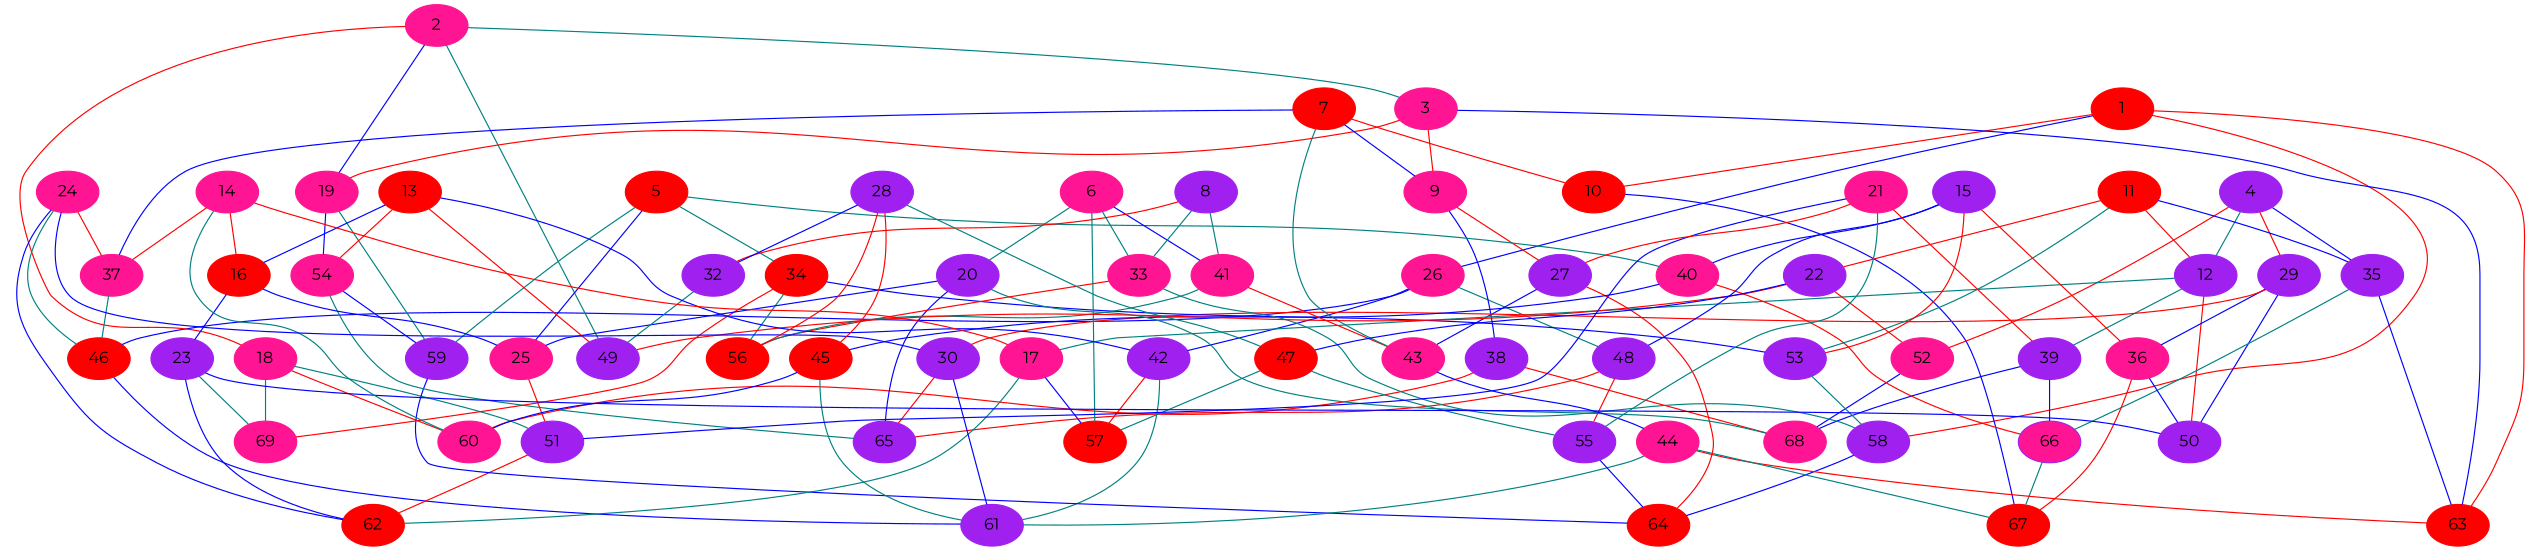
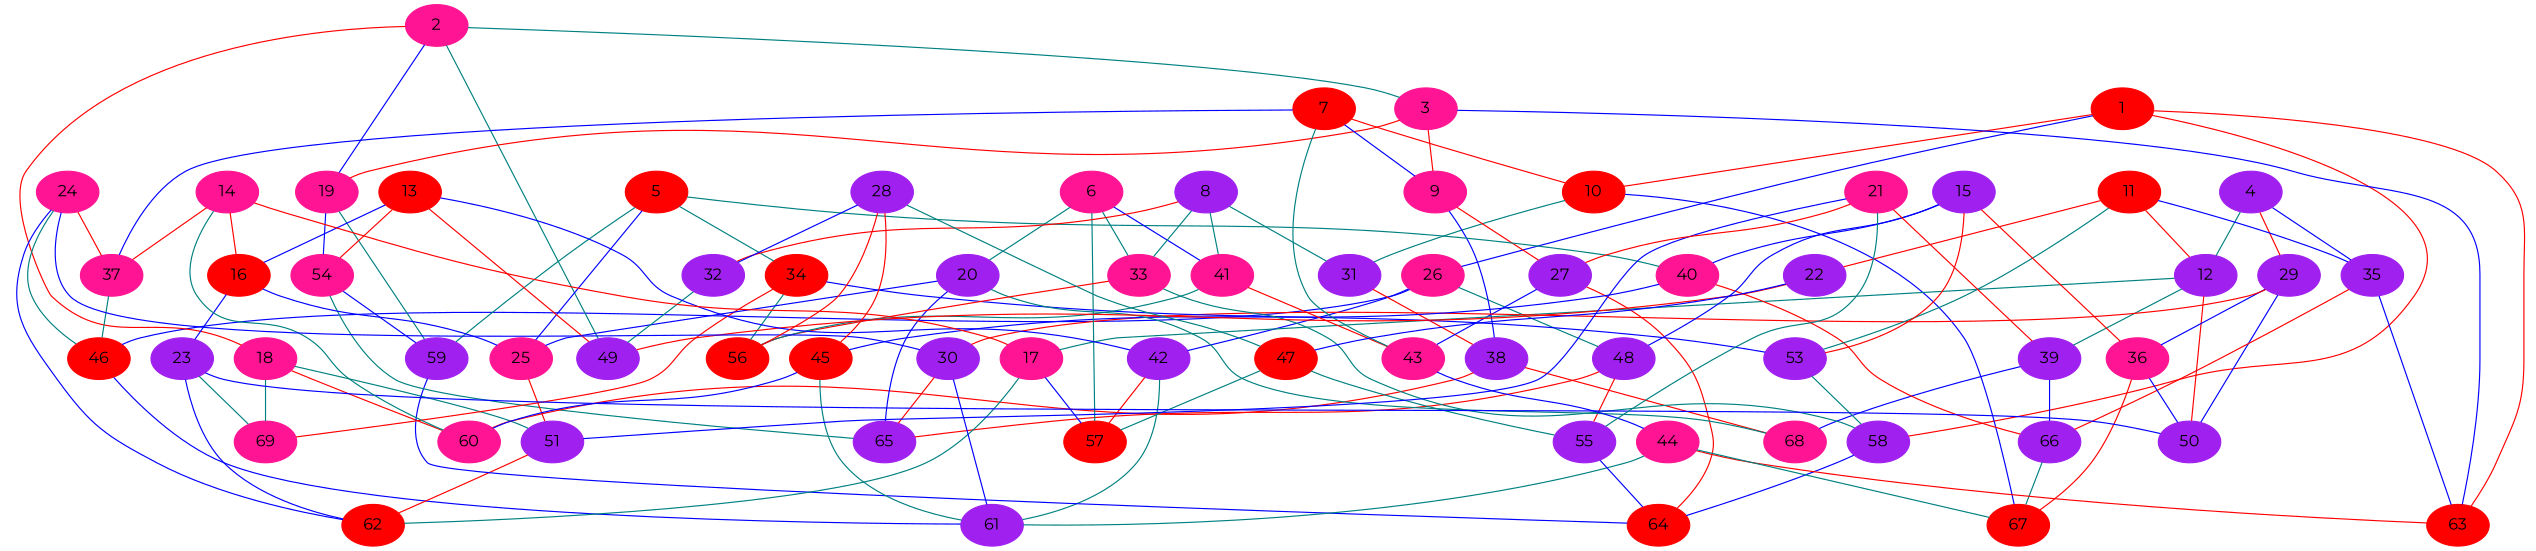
none -> (1350, 275)
(1922, 359) -> none
(2213, 362) -> (2213, 362)
(2050, 442) -> (2050, 442)
